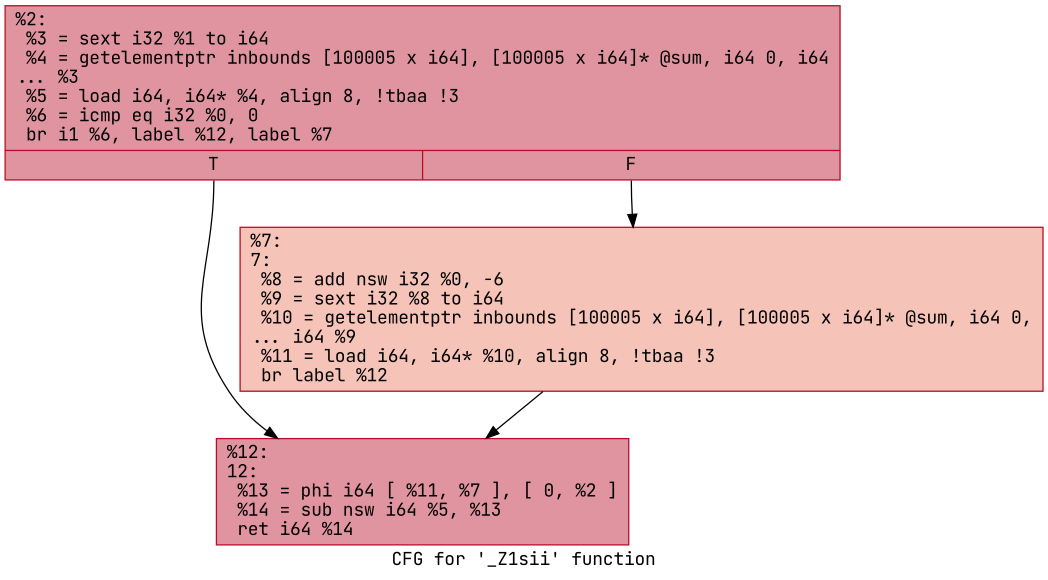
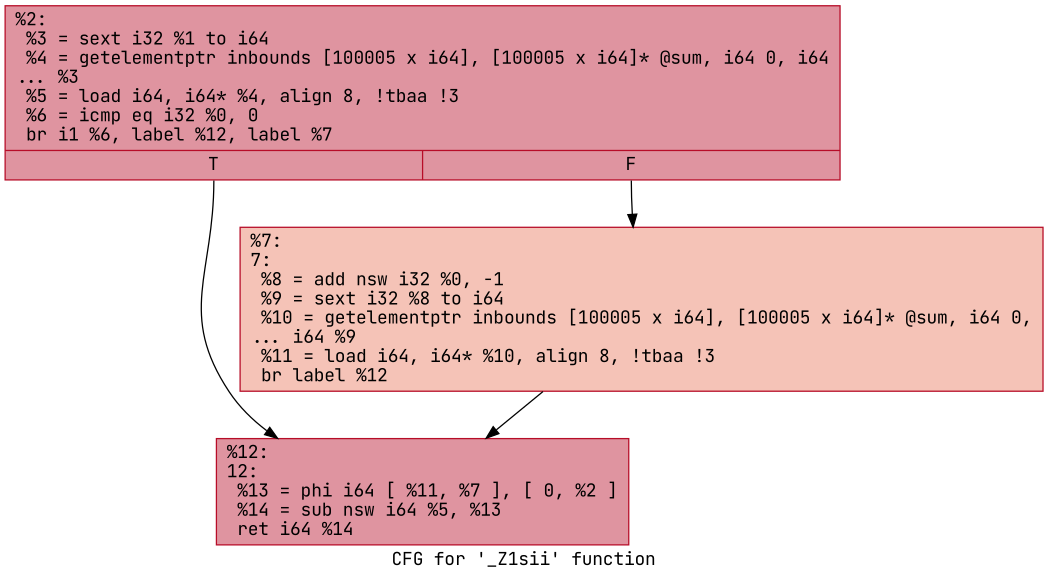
(378, 280) -> (378, 280)
